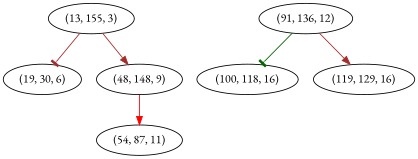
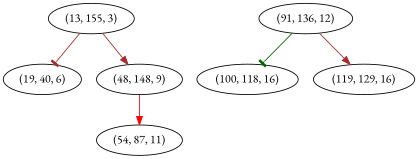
(42, 79) -> (42, 79)
